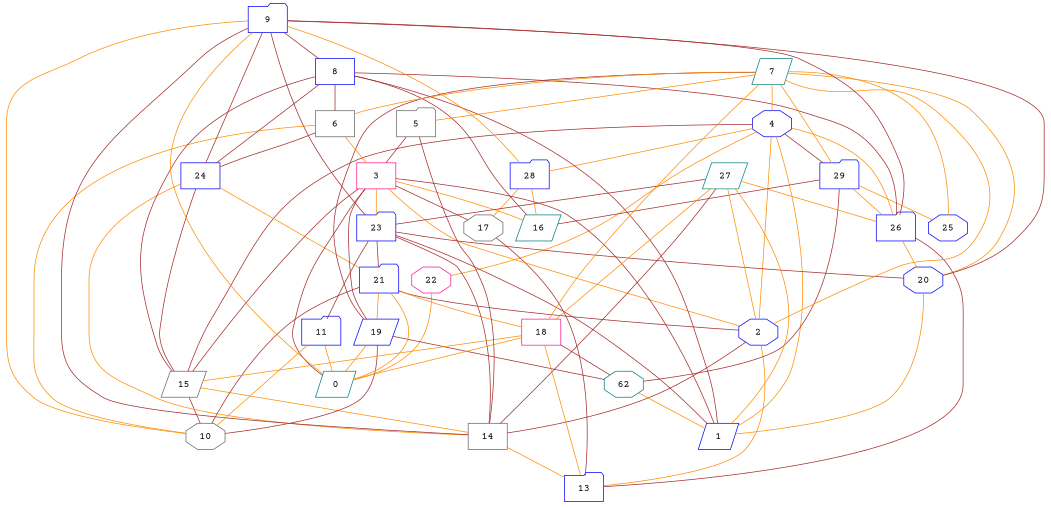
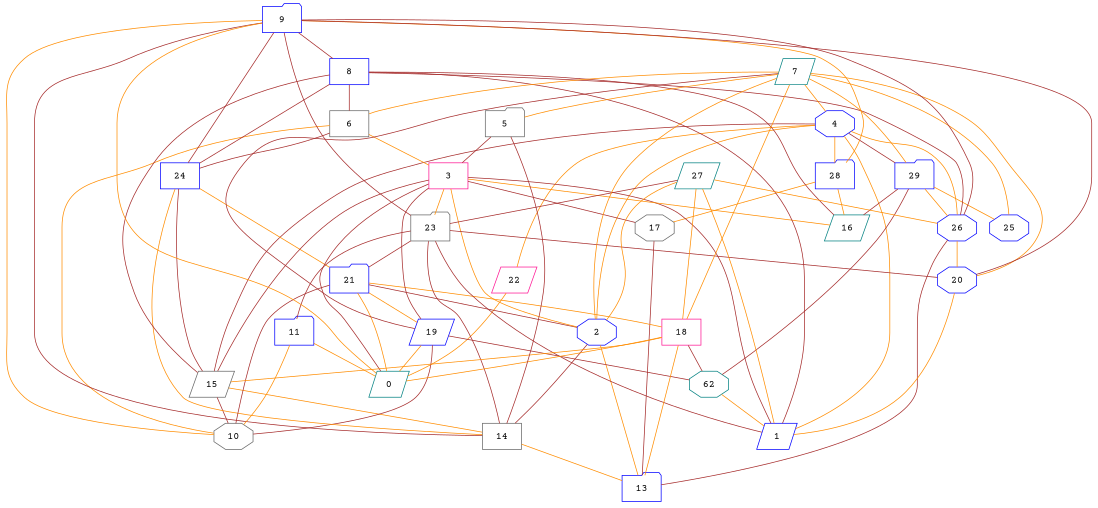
(376, 228) -> (430, 228)
(896, 228) -> (957, 228)
(431, 280) -> (514, 280)
(612, 310) -> none
